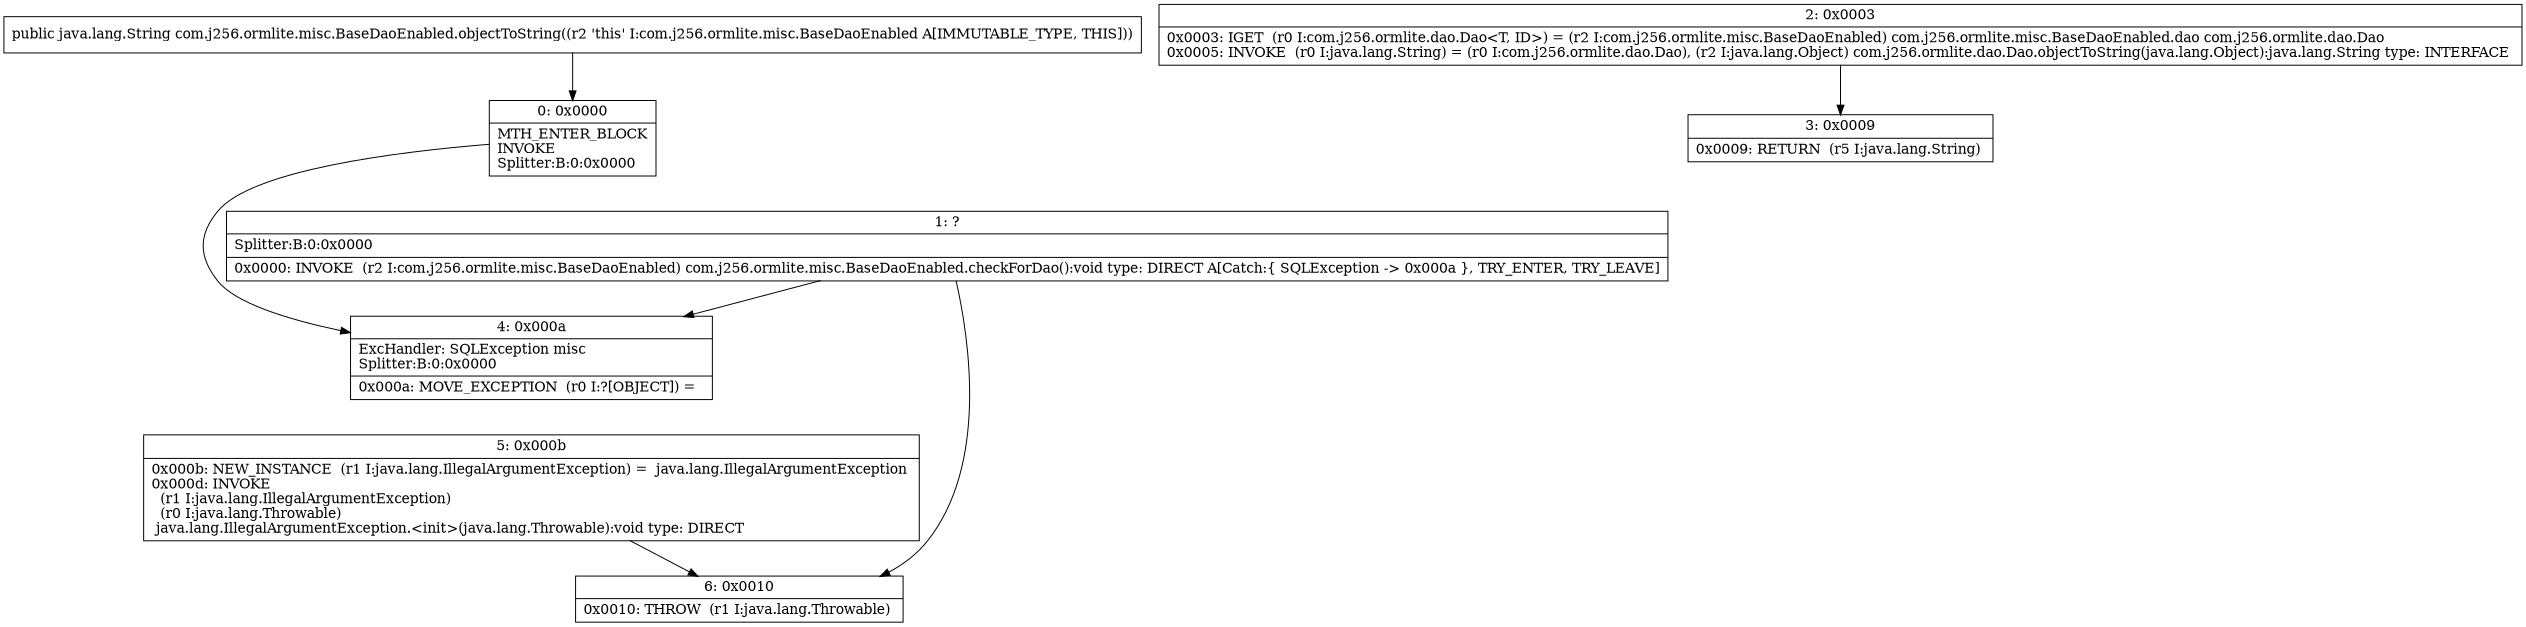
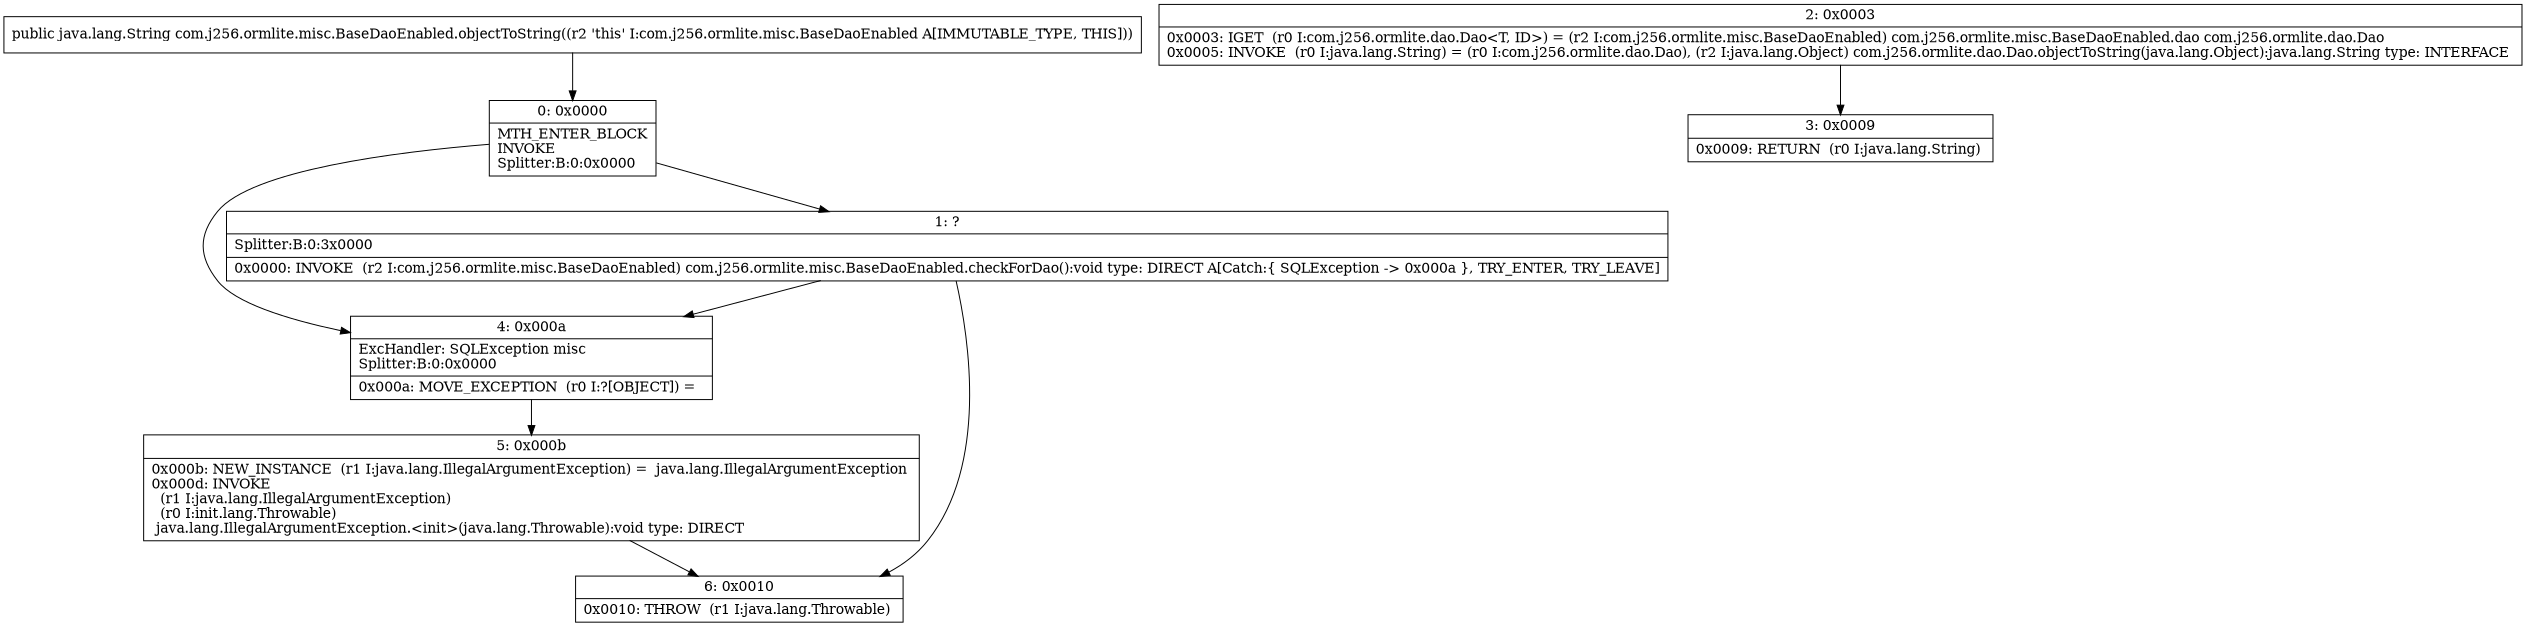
(1841, 150) -> (1841, 150)
none -> (738, 186)
(304, 245) -> (304, 245)
none -> (531, 412)
(247, 514) -> (244, 514)
